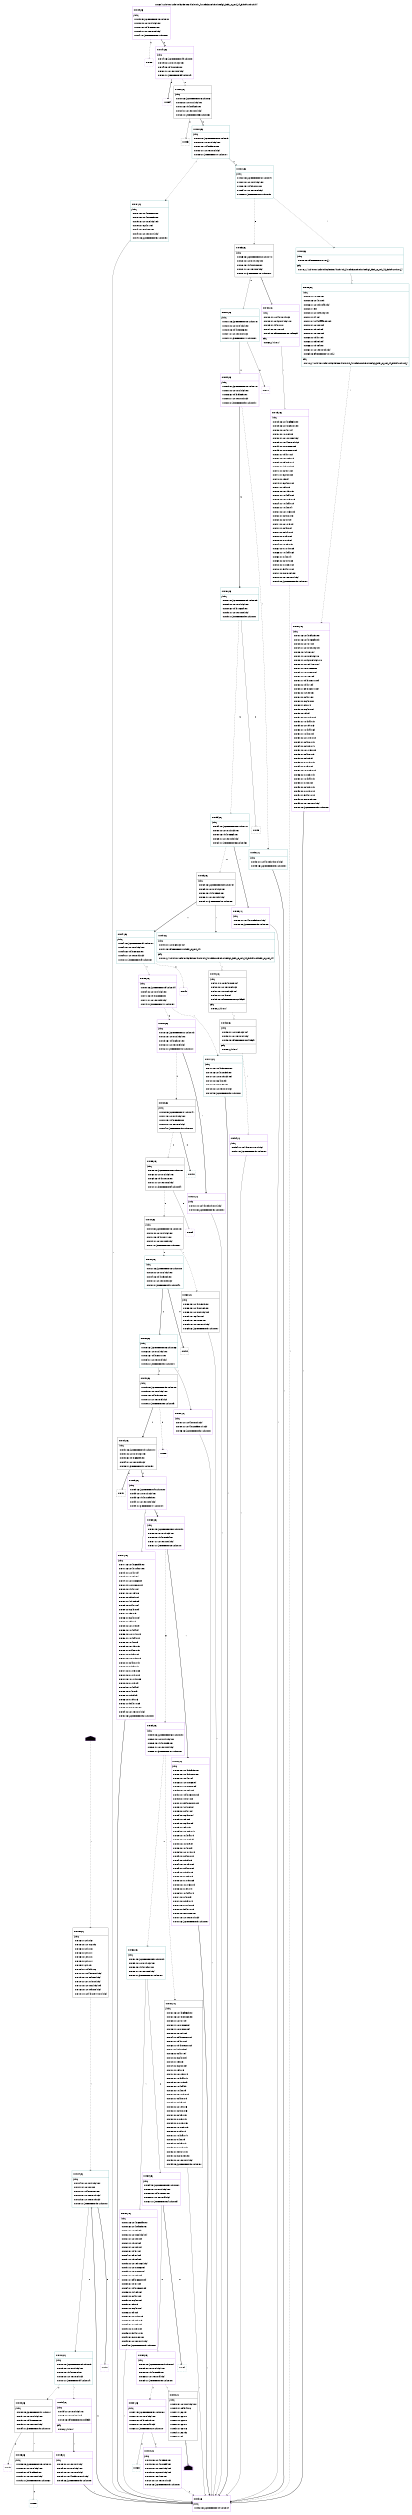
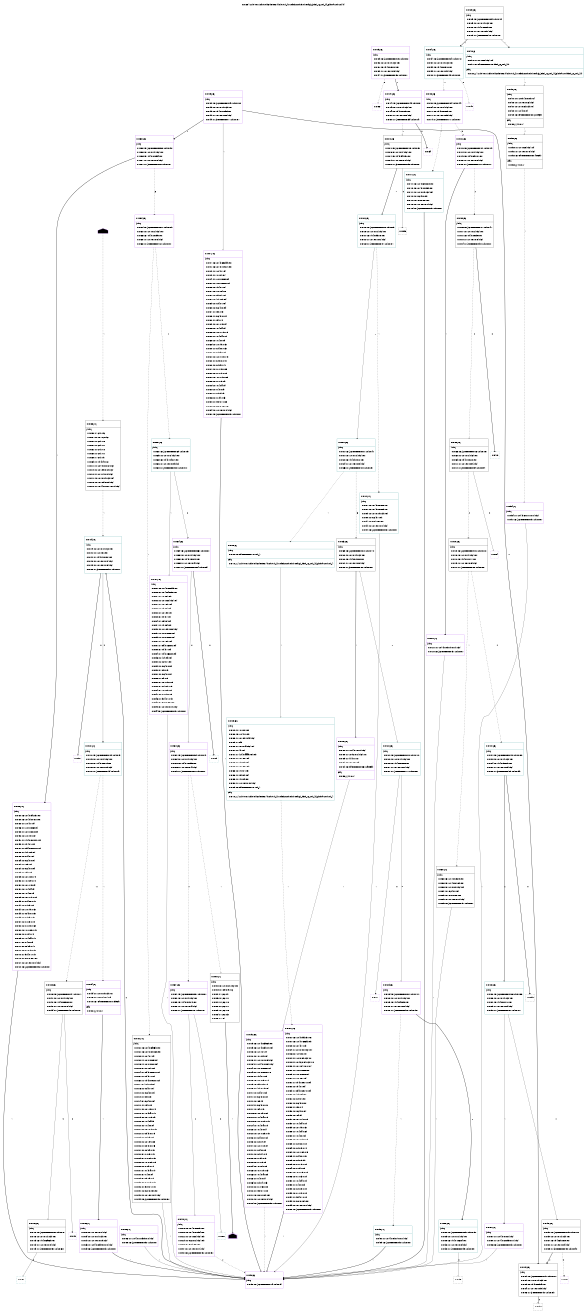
(230, 830) -> none
(142, 1473) -> (508, 572)
